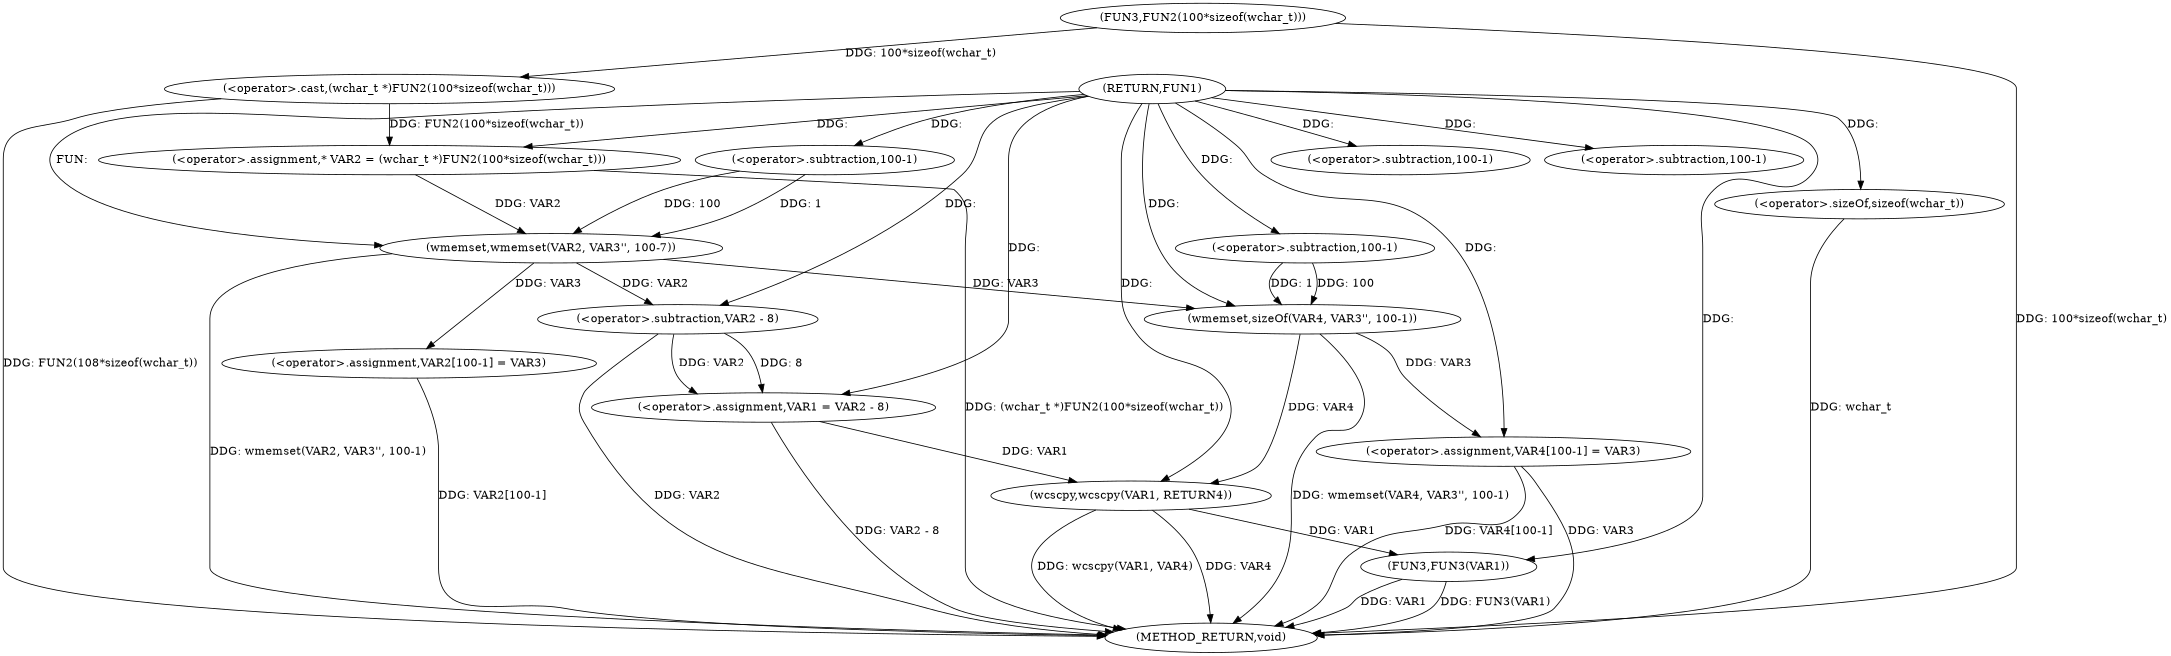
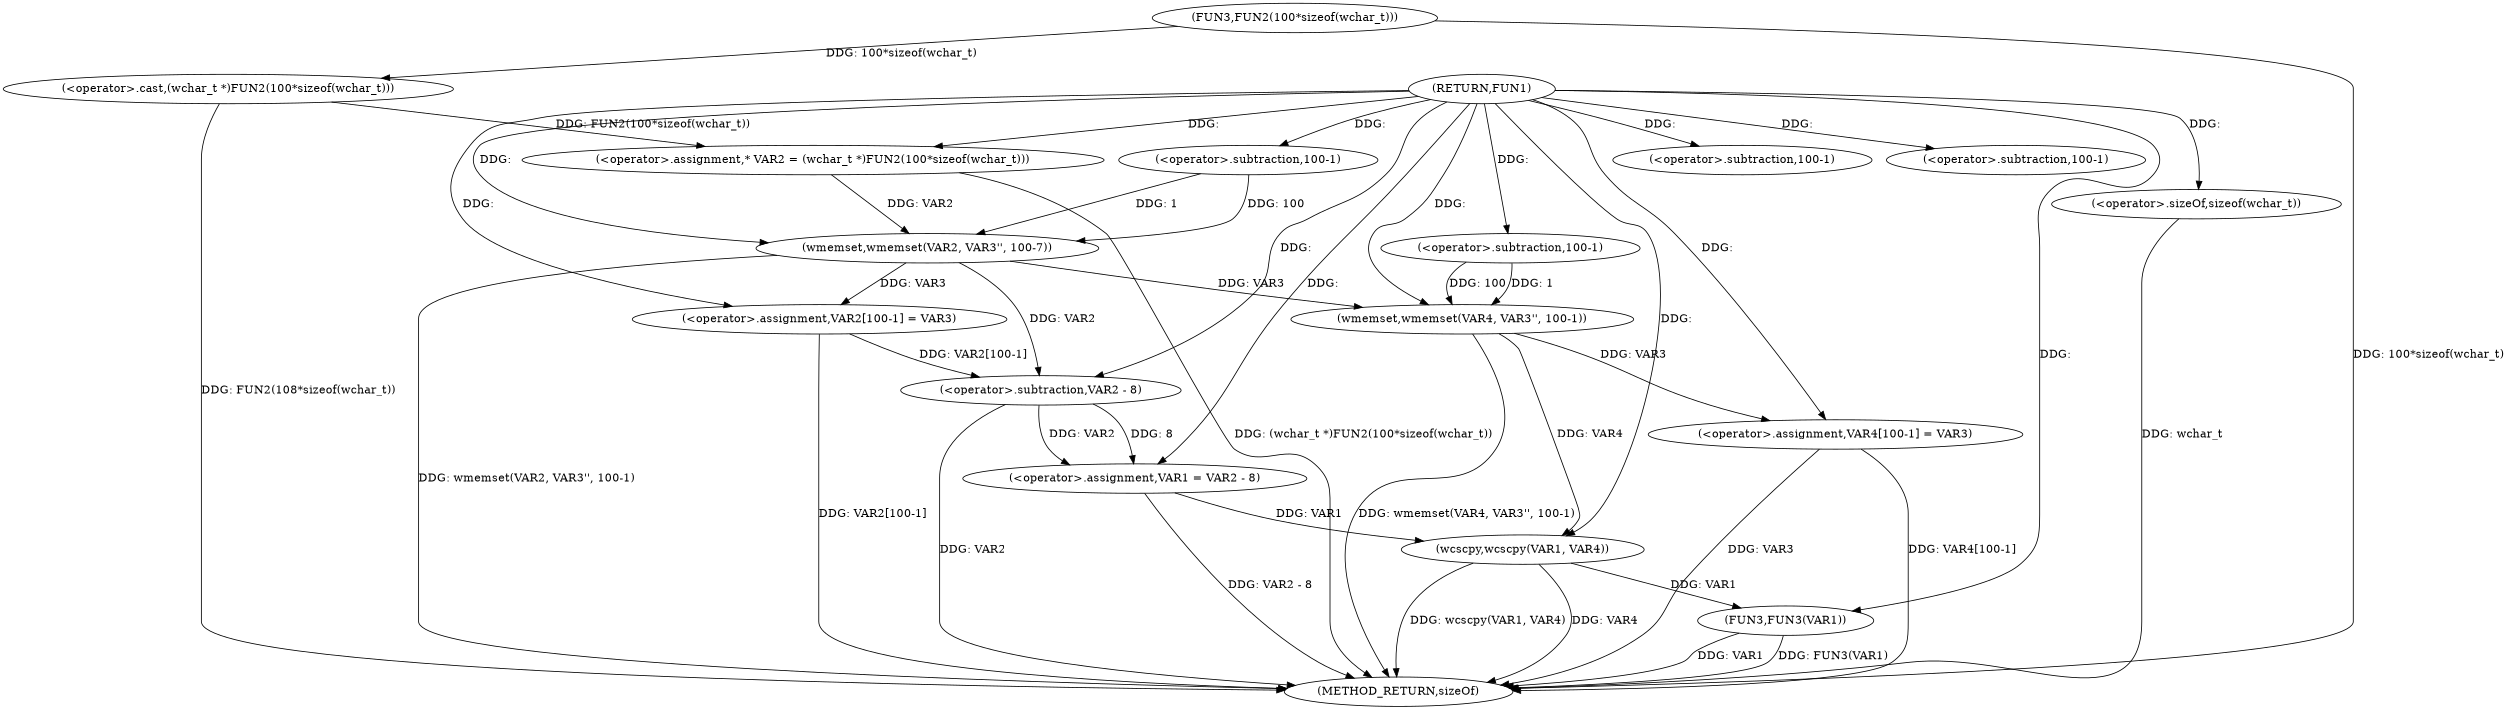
none -> (755, 104)
(74, 160) -> (497, 160)
(1303, 319) -> (1462, 319)
none -> (909, 358)
(1131, 496) -> (1523, 550)
(1211, 638) -> (1399, 692)
